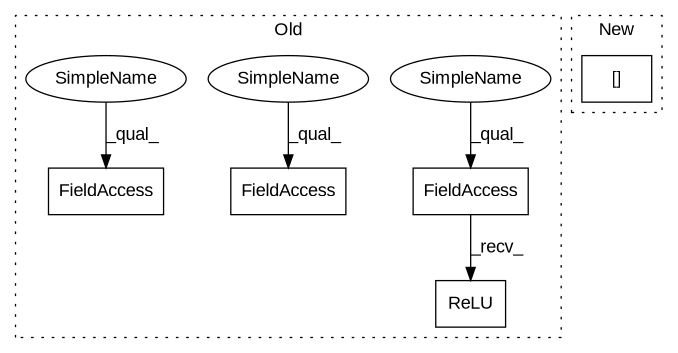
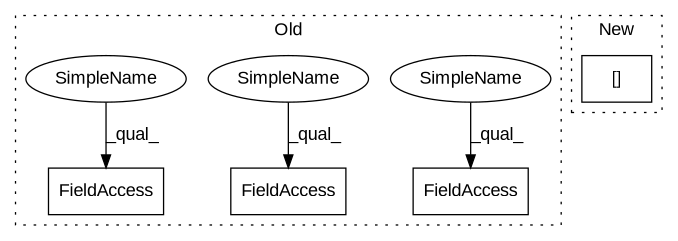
(471, 304) -> none
